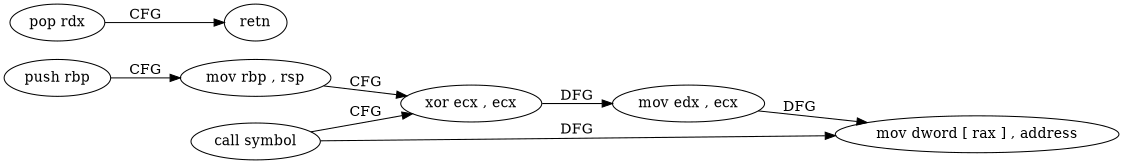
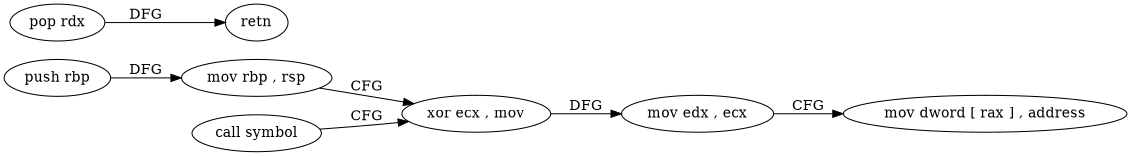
(146, 15) -> (146, 15)
(146, 70) -> (146, 70)
(471, 104) -> (476, 114)
(800, 107) -> (808, 106)
(573, 138) -> none
